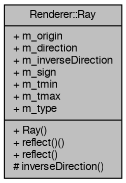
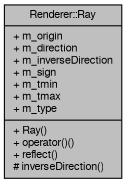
(39, 143) -> (44, 143)
